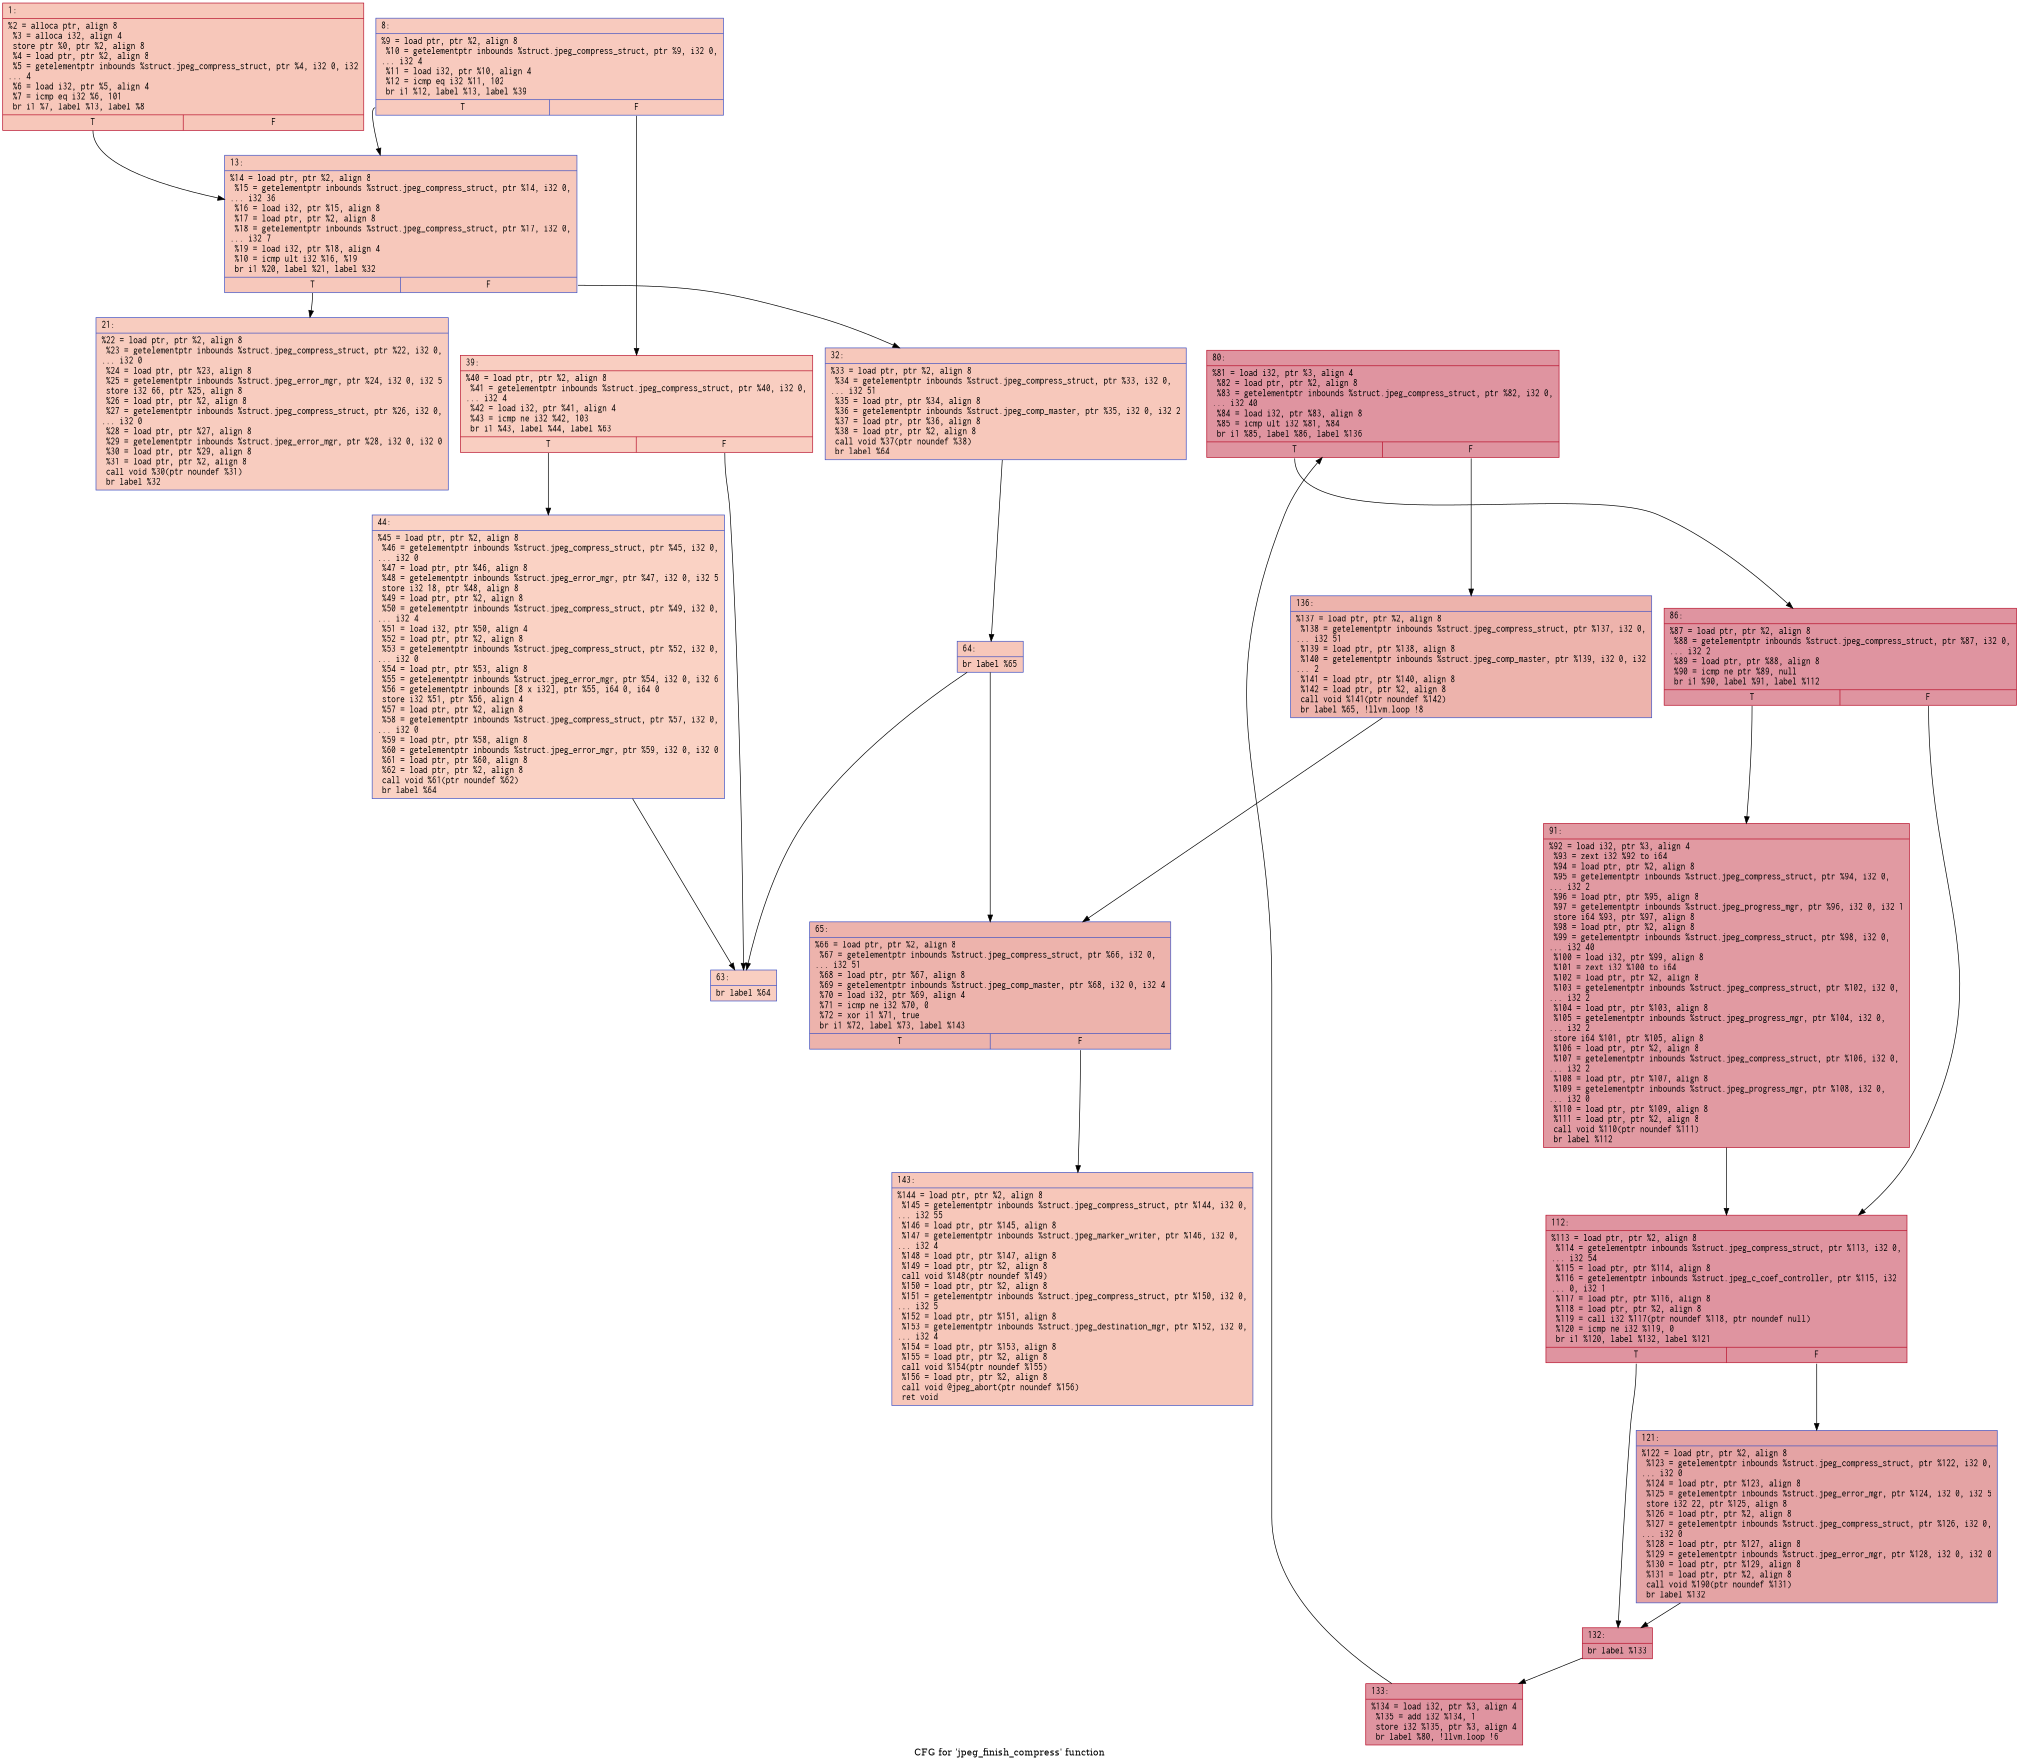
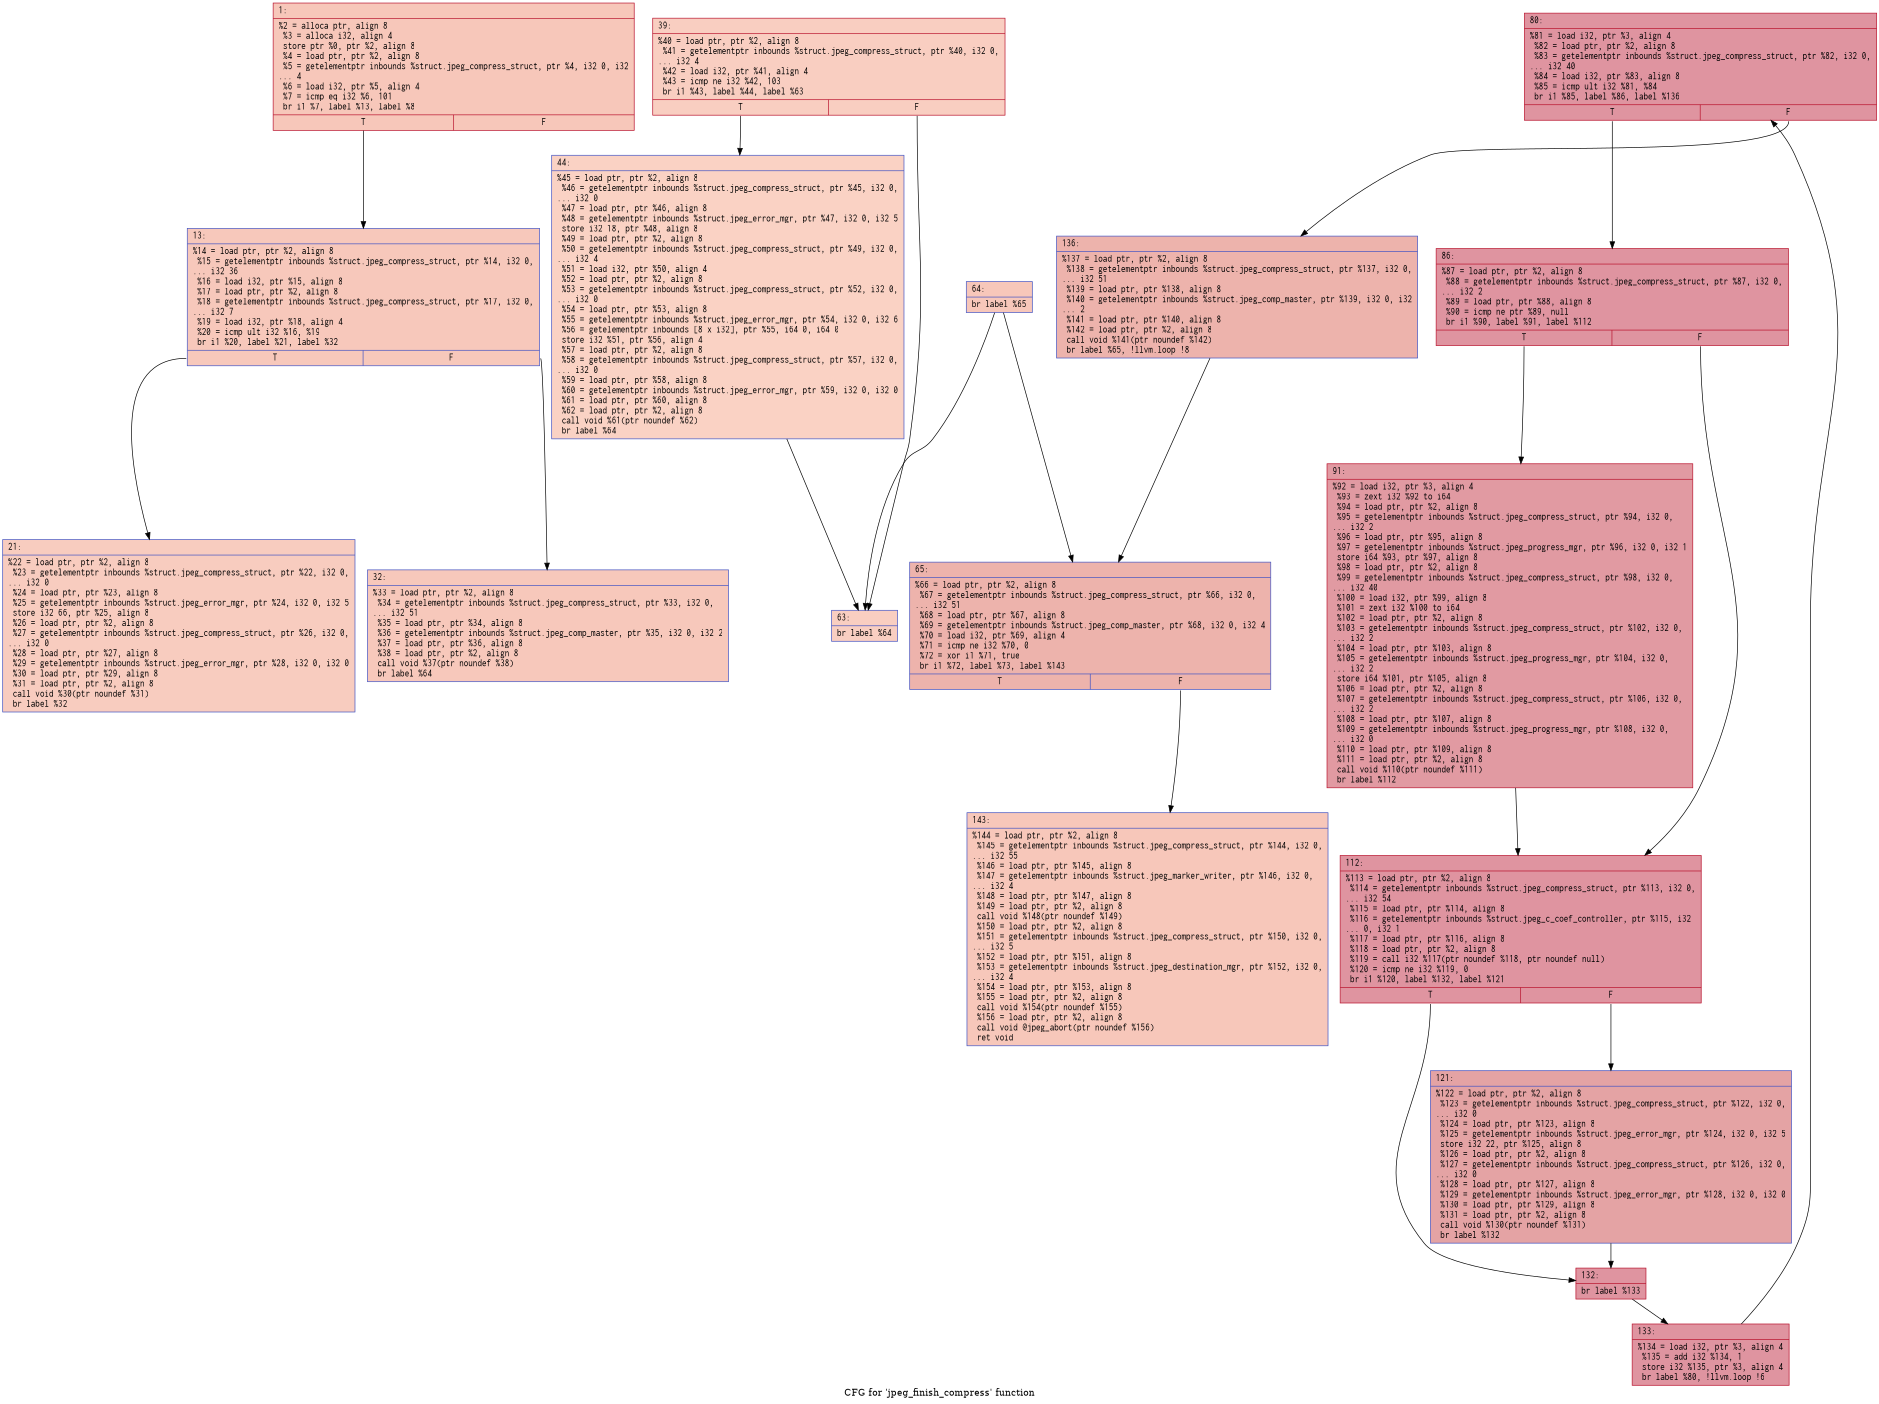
(550, 67) -> none
(294, 259) -> (257, 332)
(997, 547) -> none
(1717, 1585) -> (1511, 1225)
